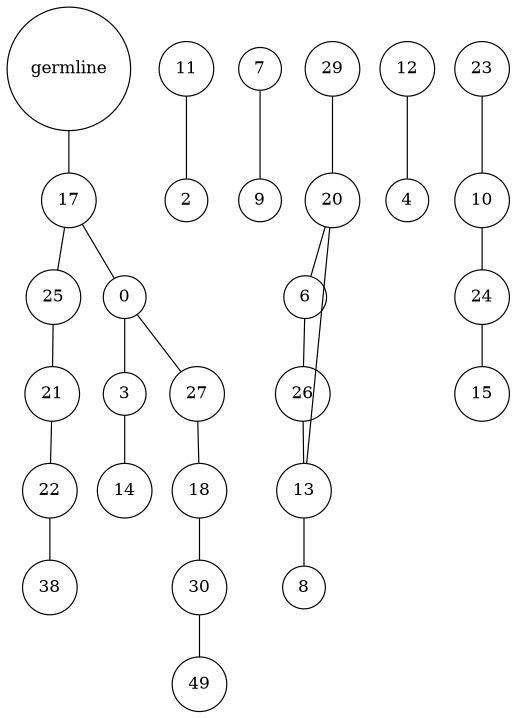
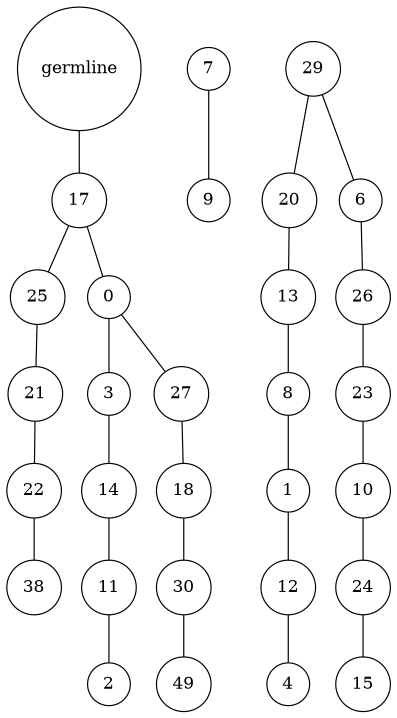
(318, 252) -> (338, 137)
(303, 443) -> (363, 346)
none -> (288, 491)
none -> (109, 539)
